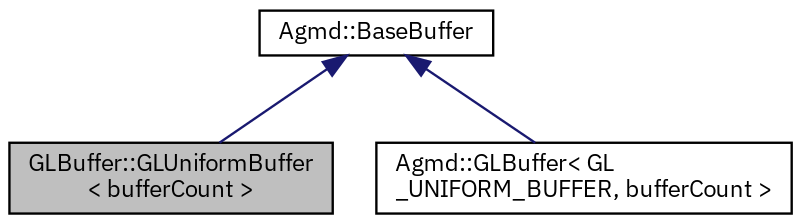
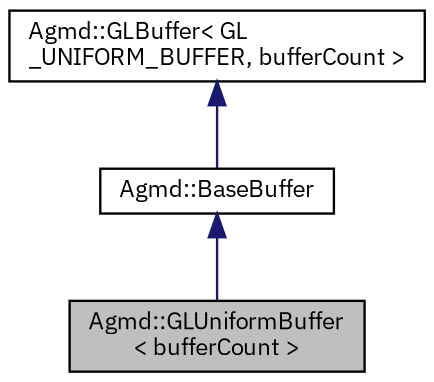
(481, 106) -> (217, 137)
(171, 178) -> (217, 336)
